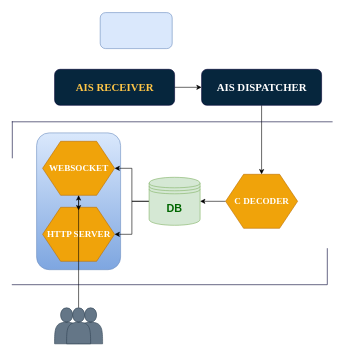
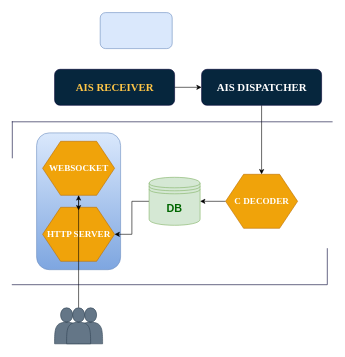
(132, 168) -> none
